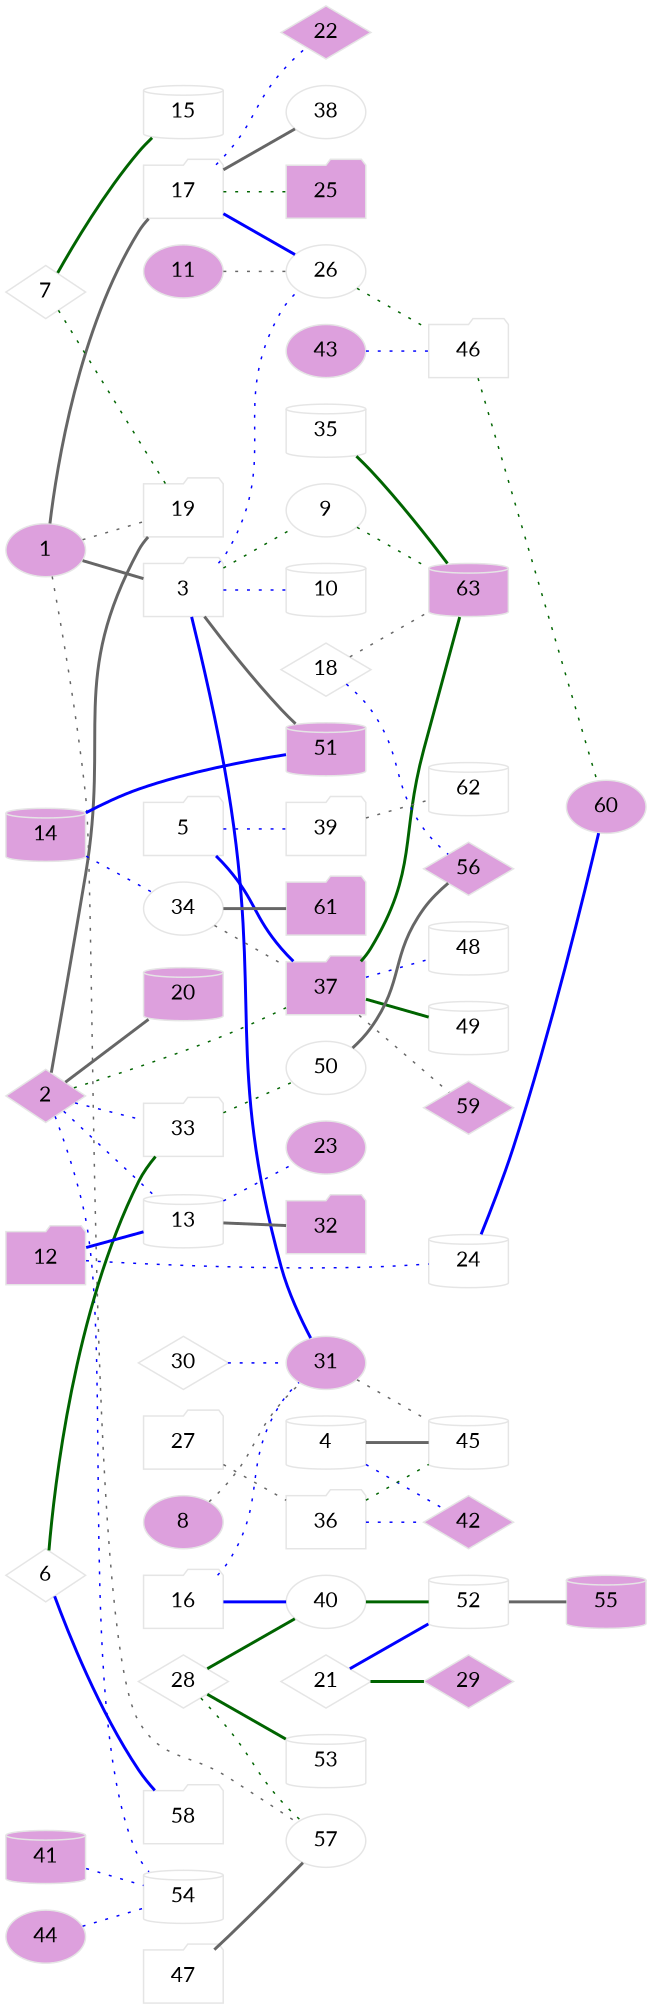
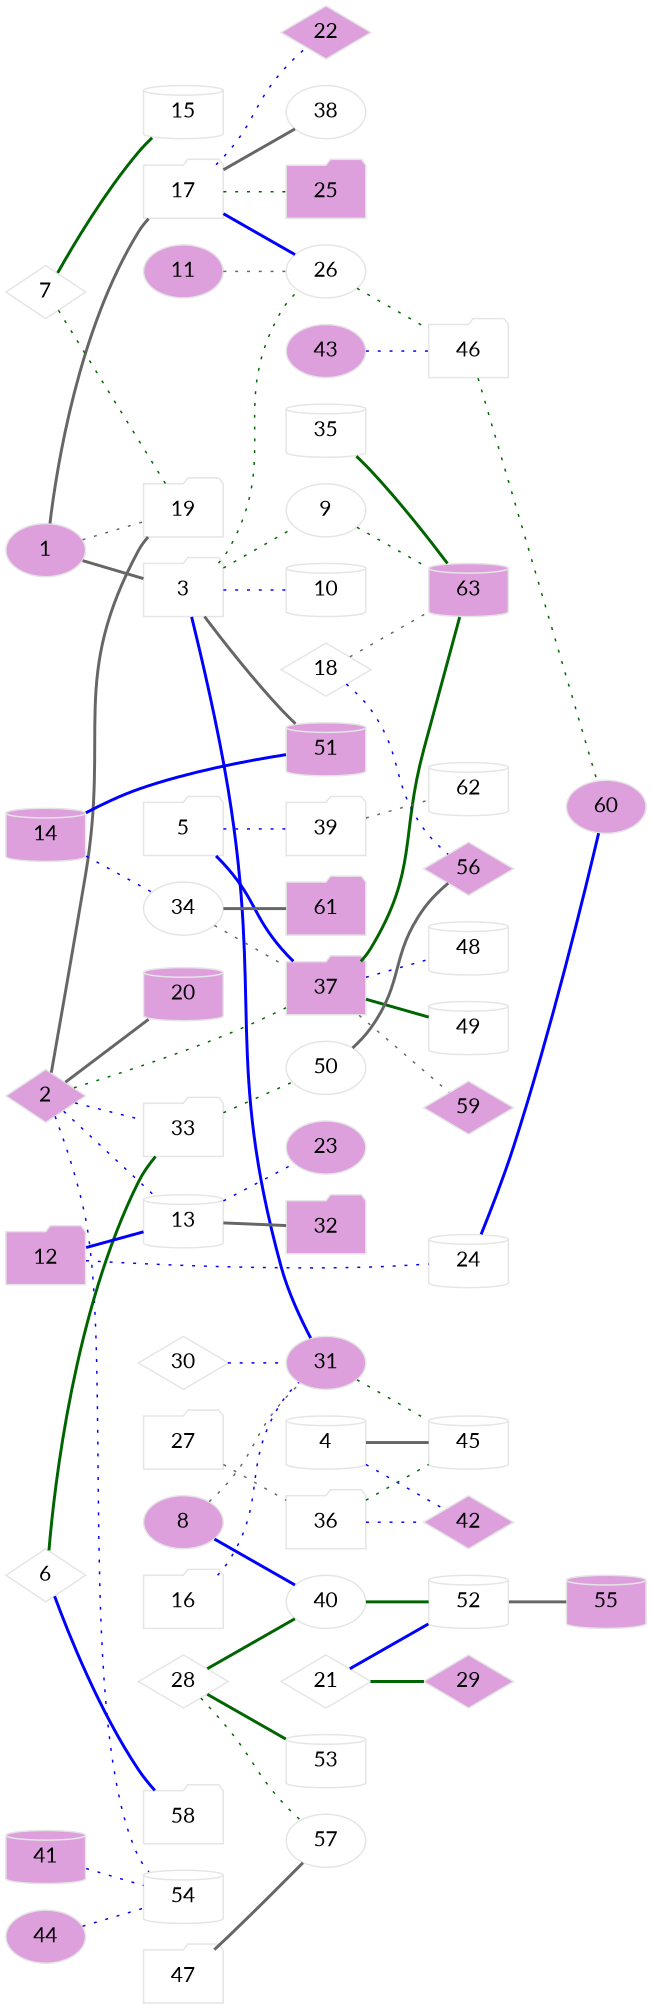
(255, 425) -> (255, 425)
(95, 1211) -> none
(393, 1400) -> (393, 1400)
(255, 1602) -> (255, 1562)
